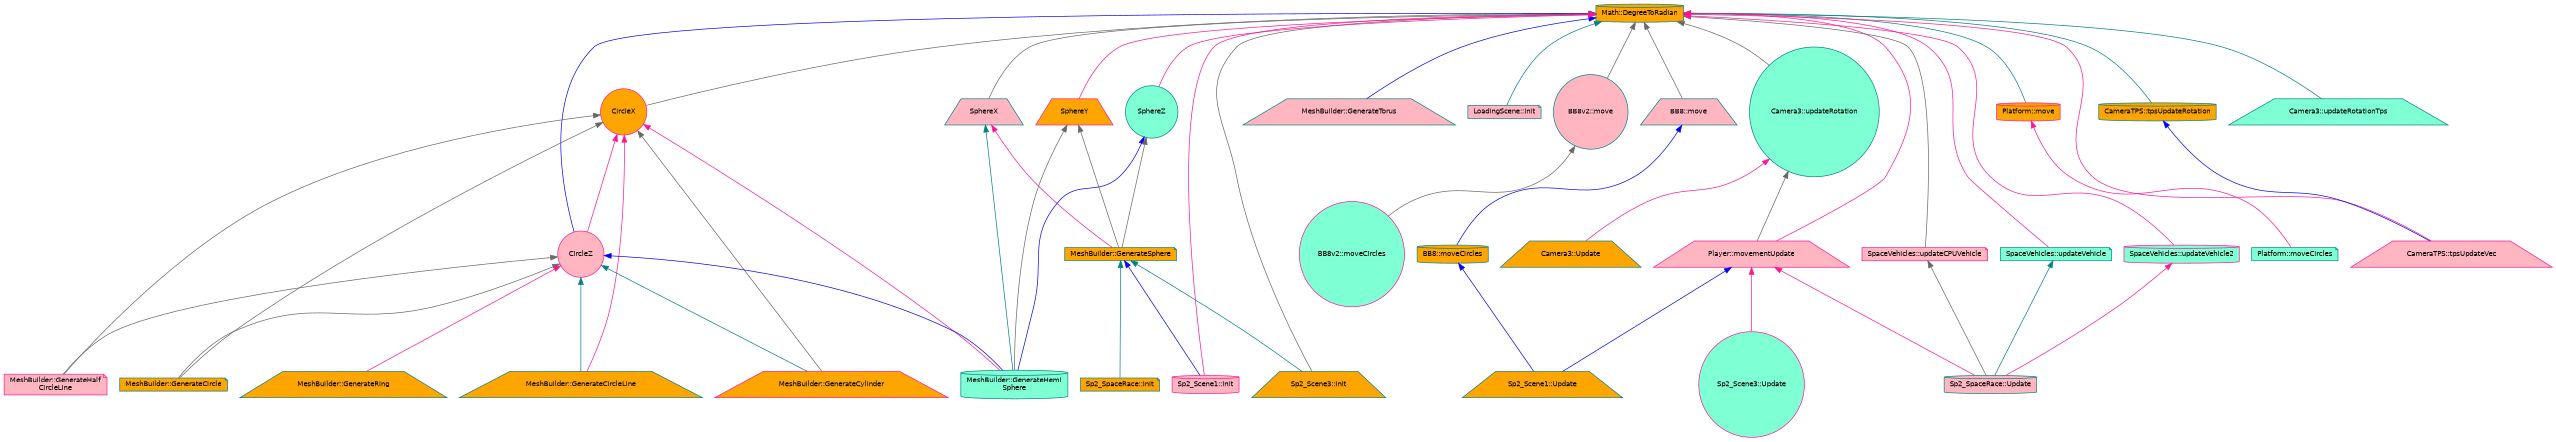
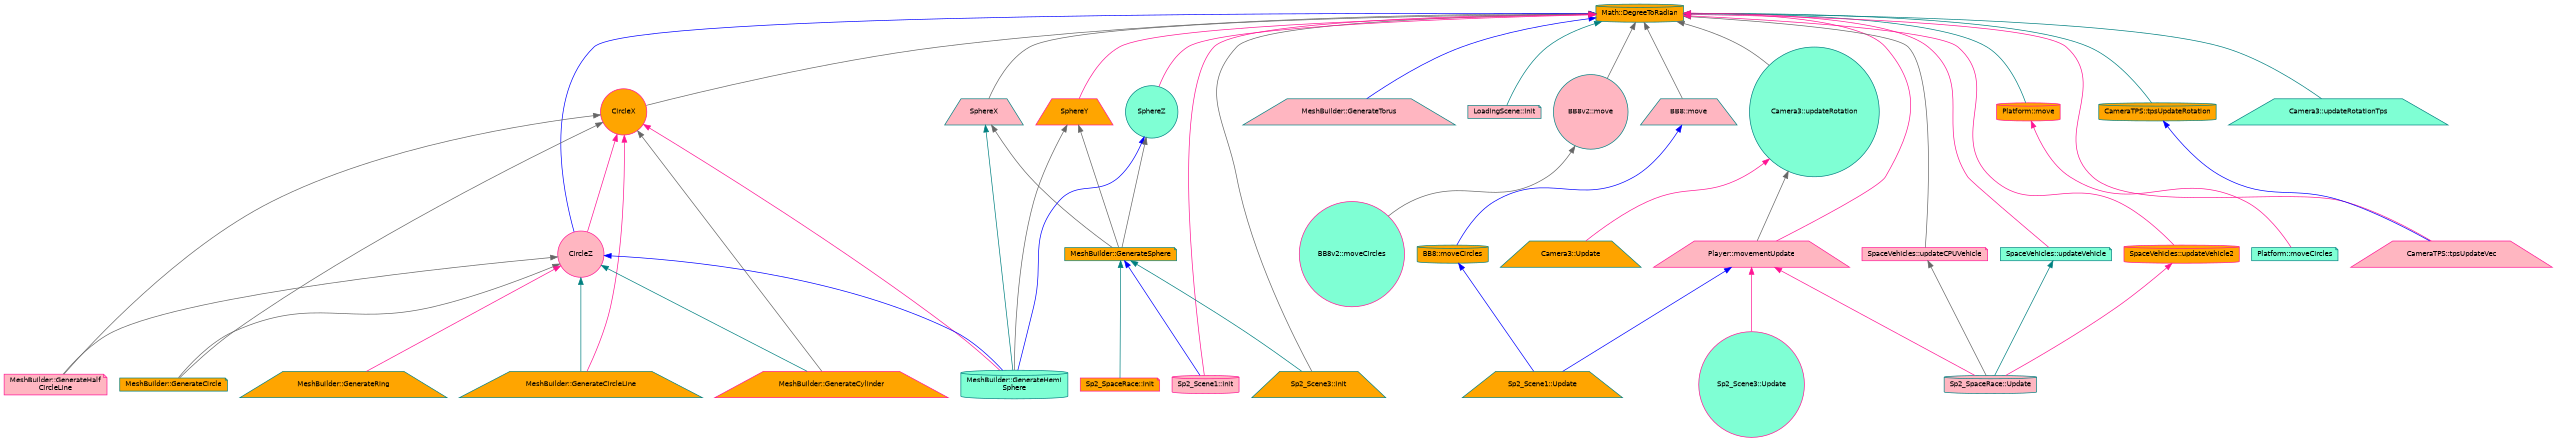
(1048, 195) -> (1048, 195)
(2182, 254) -> (2182, 254)
(1120, 385) -> (1120, 385)
